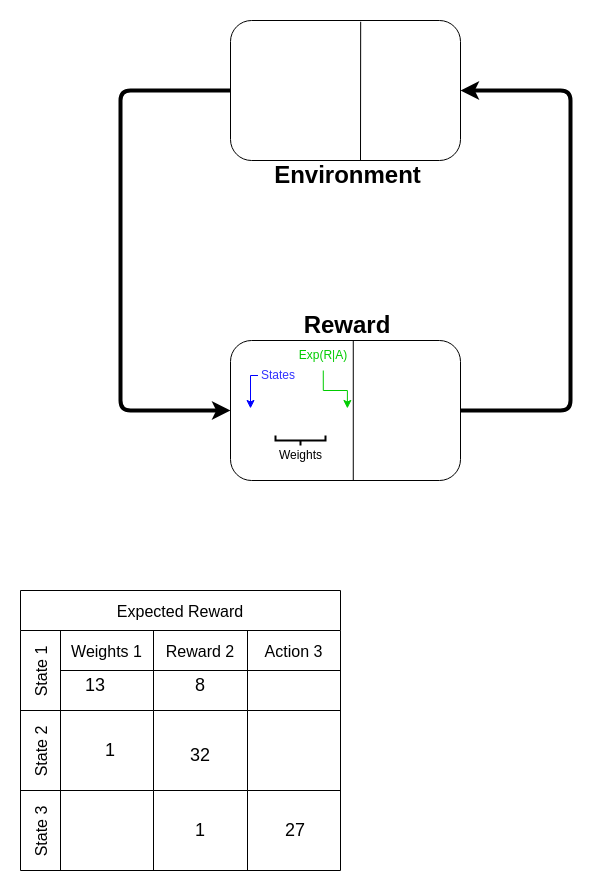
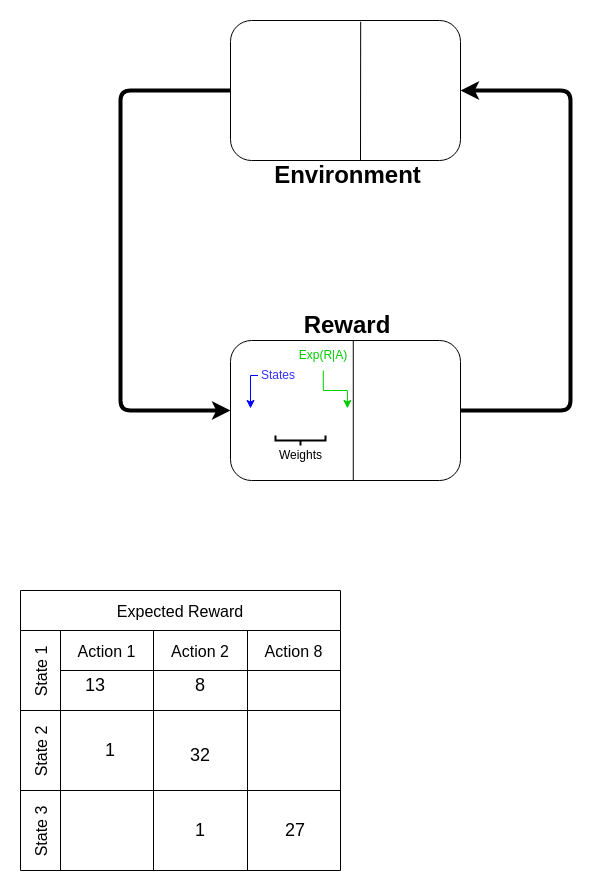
(107, 652) -> (107, 652)
(200, 652) -> (200, 652)
(294, 652) -> (294, 652)
